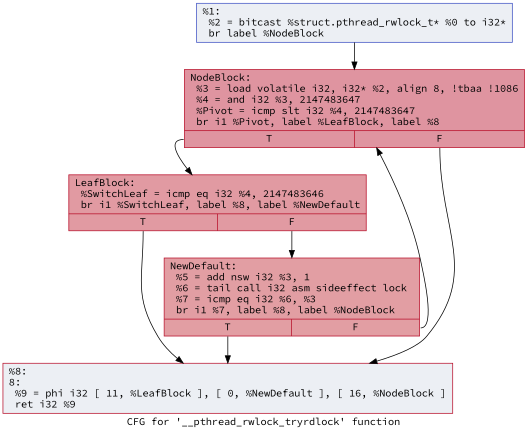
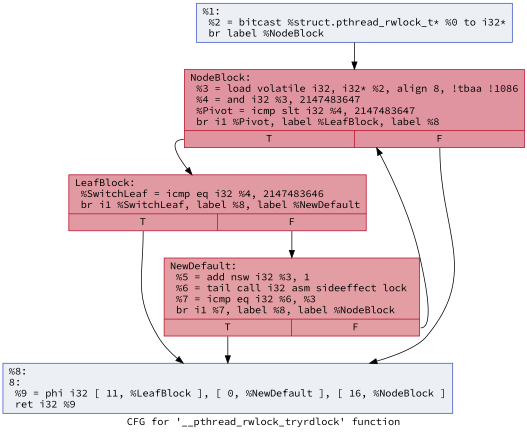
(228, 388) -> (228, 388)
